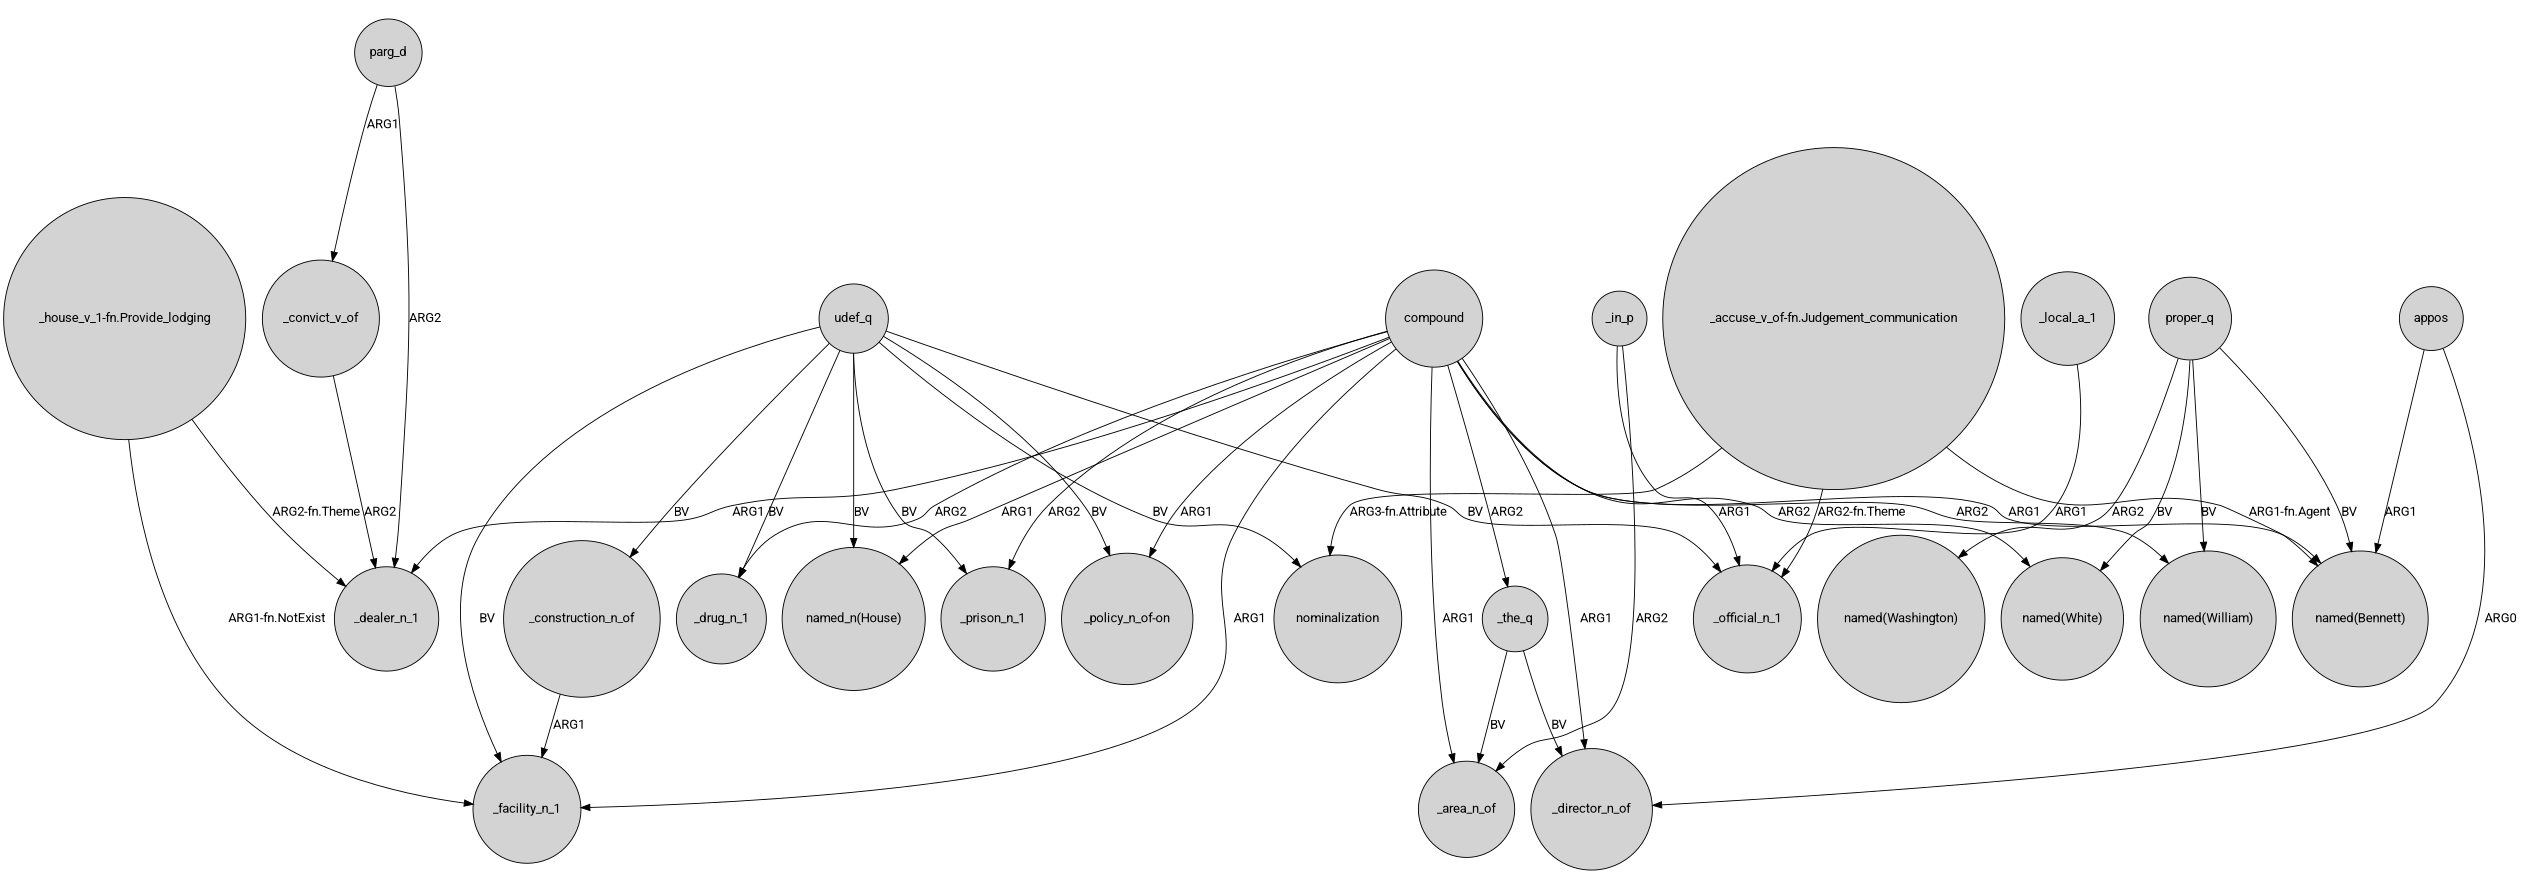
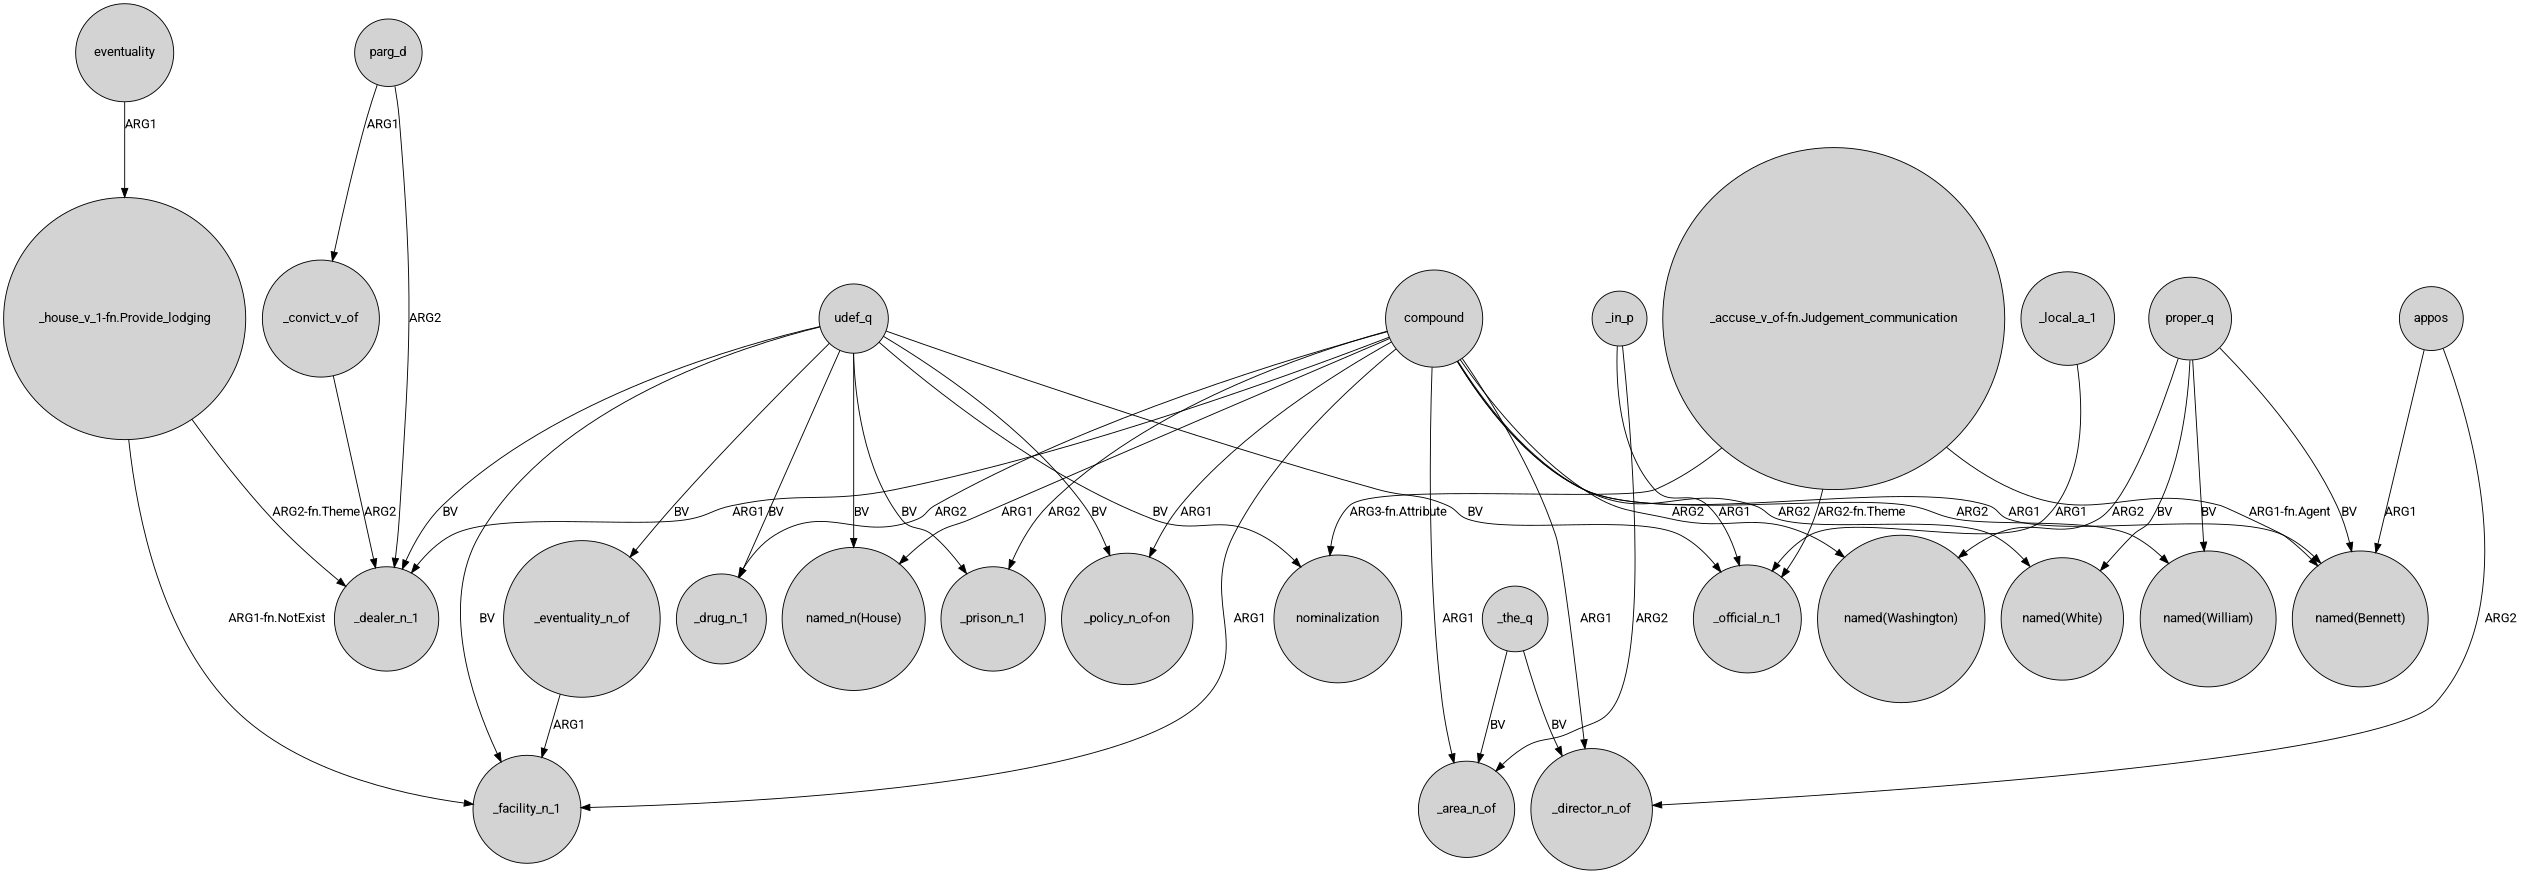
none -> (125, 53)
none -> (590, 407)
(1478, 471) -> (1622, 508)
(582, 619) -> (582, 619)
(2501, 619) -> (2501, 619)
